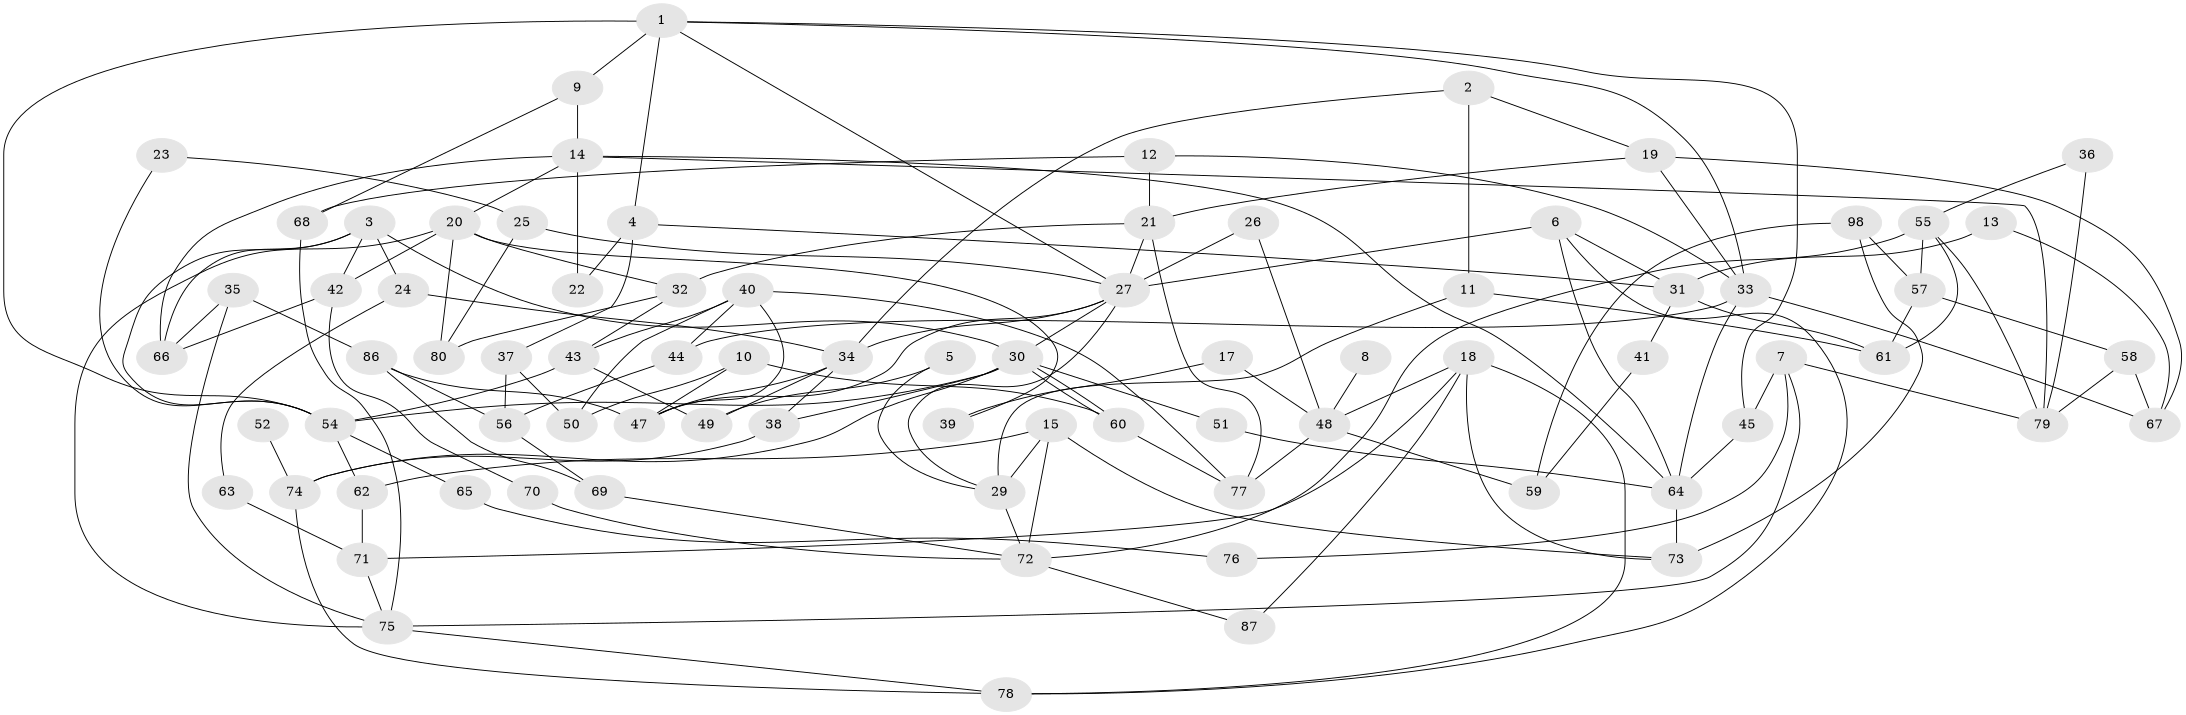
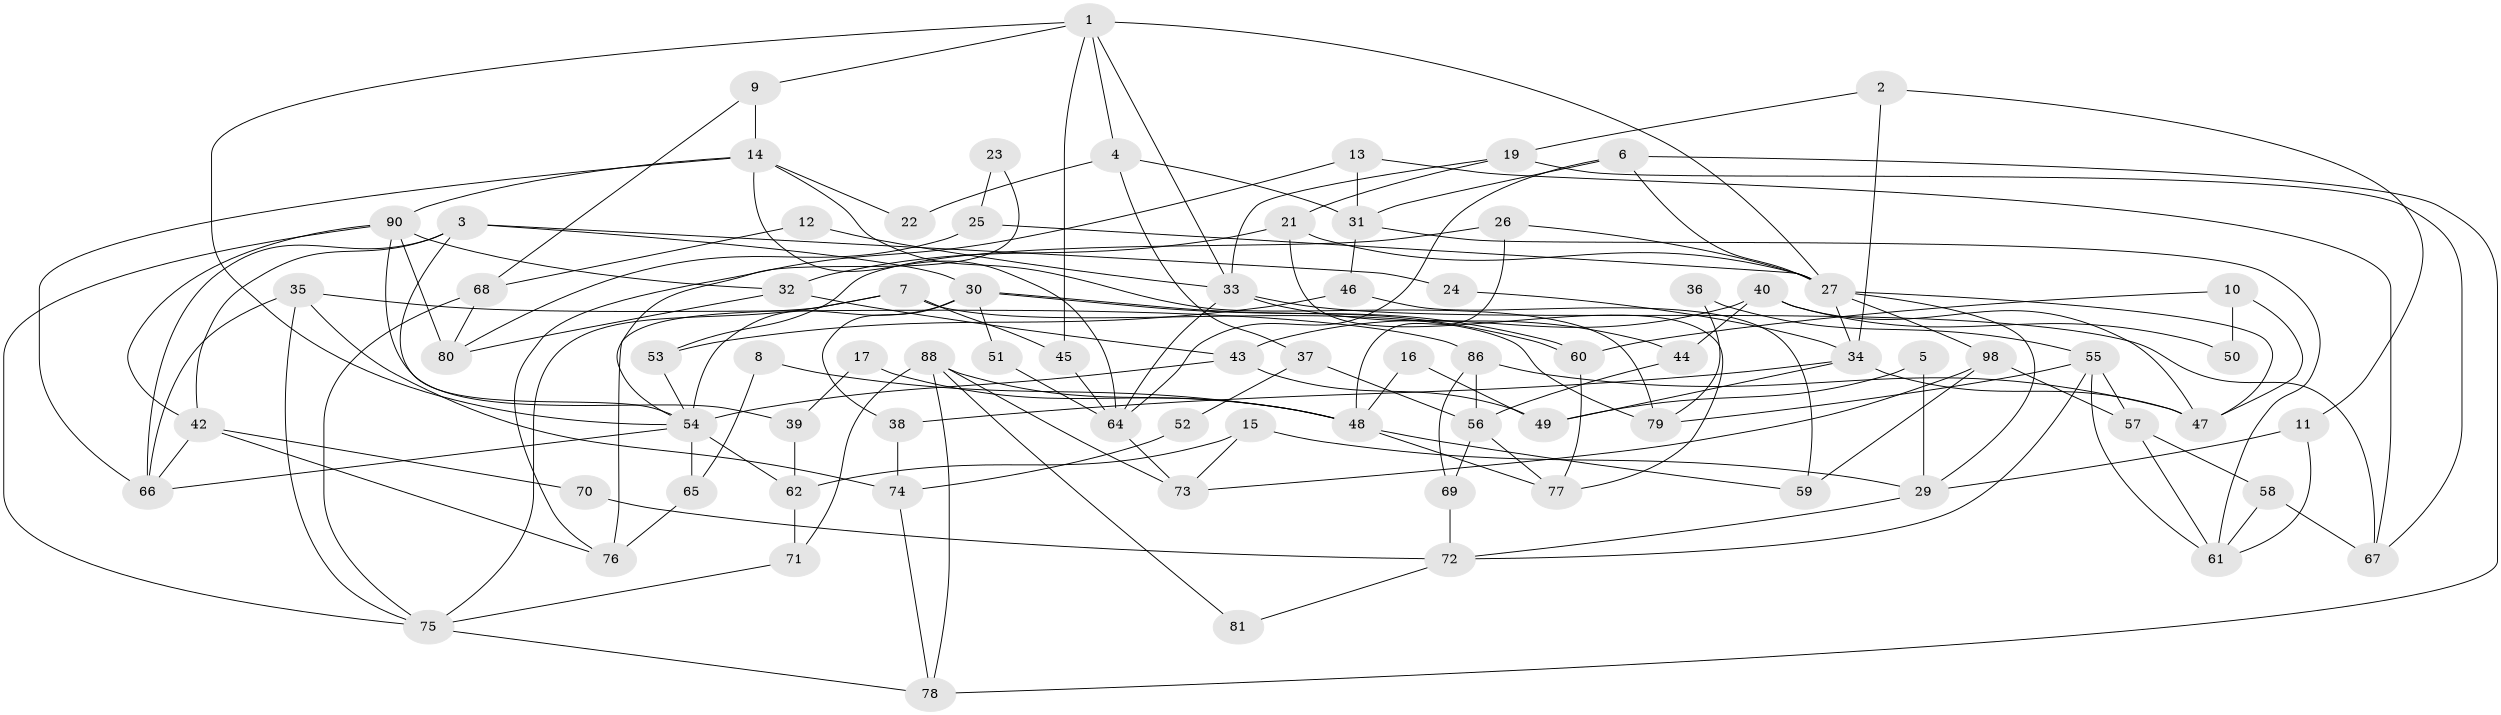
(1150, 189) -> none
(455, 223) -> (395, 223)
none -> (660, 292)
none -> (464, 324)
(1066, 327) -> (1912, 322)
(1023, 331) -> (1528, 468)
none -> (656, 358)
none -> (1409, 358)
(1469, 358) -> (930, 358)
(1643, 358) -> (1349, 290)
(535, 387) -> (1244, 391)
(2086, 391) -> (2242, 526)
none -> (733, 428)
(767, 450) -> (547, 432)
none -> (432, 457)
none -> (795, 459)
(227, 492) -> none
none -> (405, 492)
(1039, 492) -> none
(1250, 627) -> (1238, 627)
